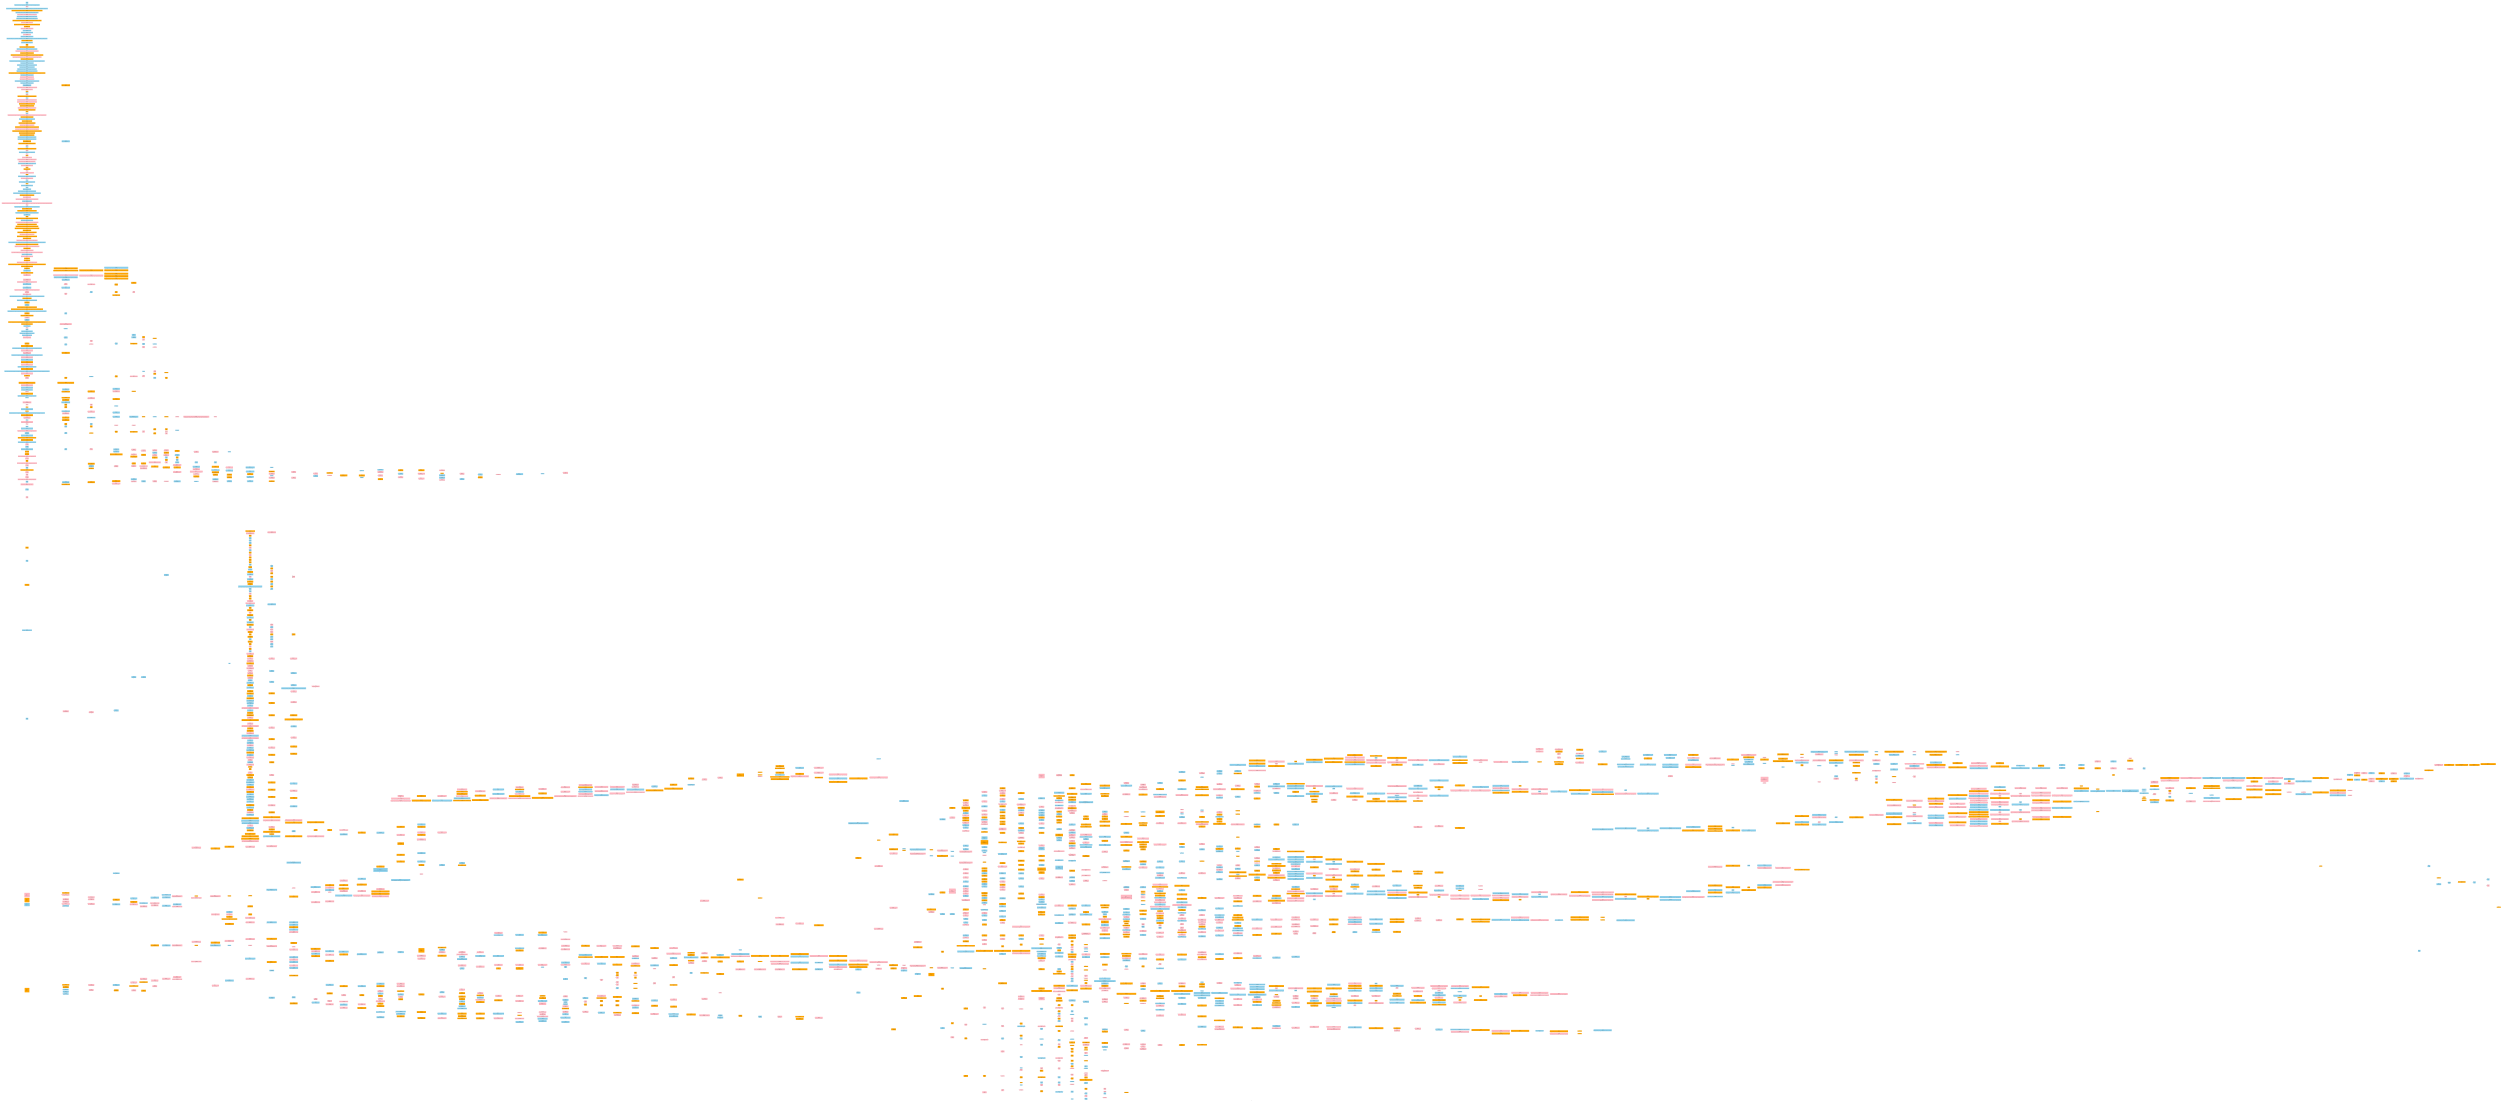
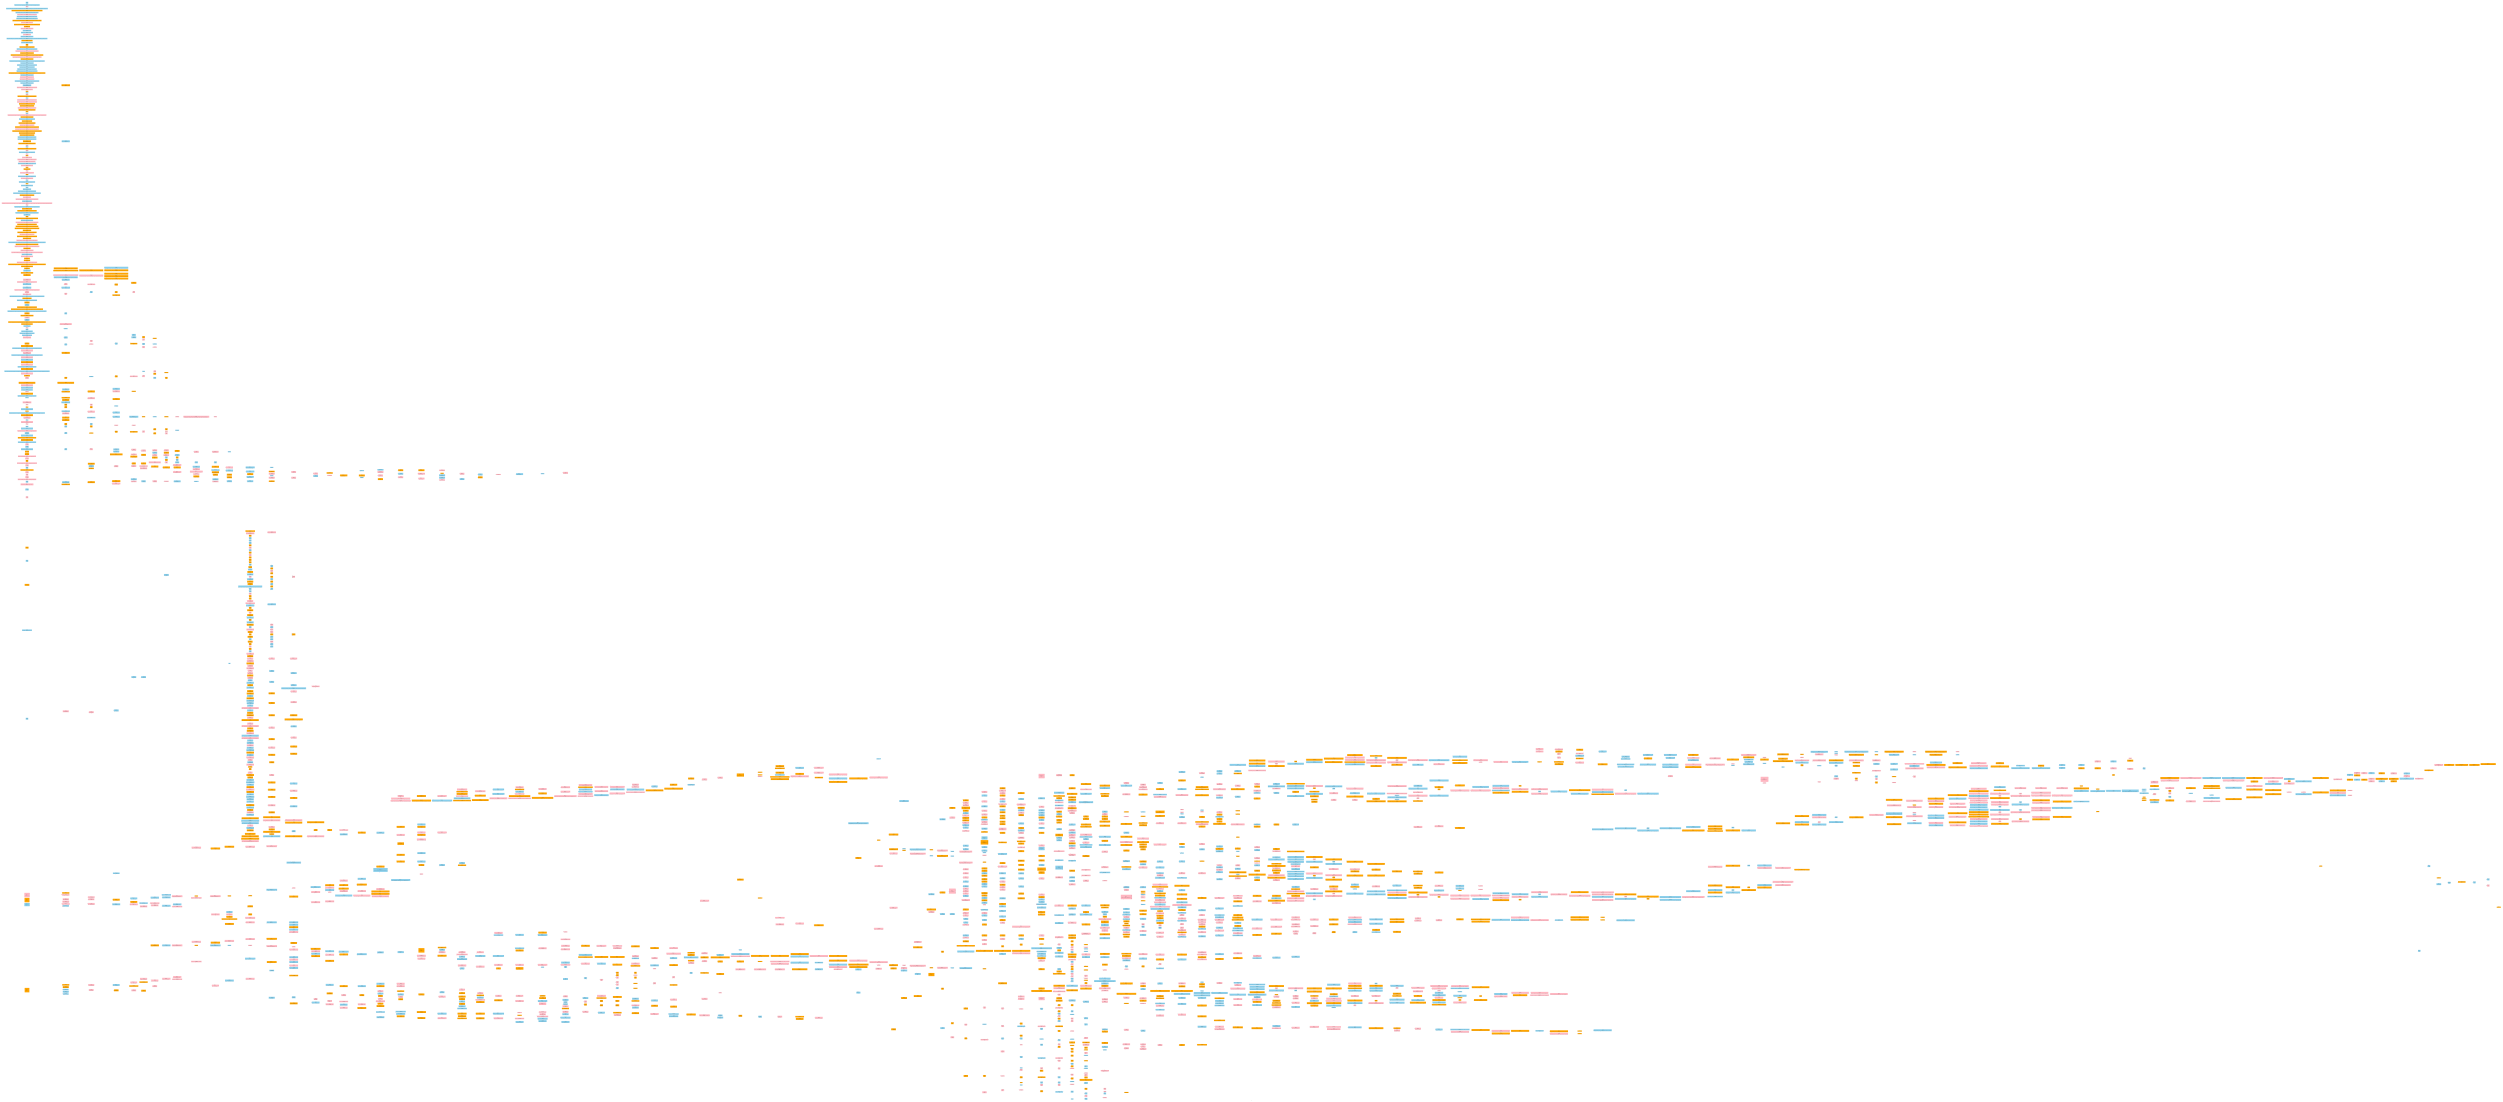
(27, 275) -> (27, 275)
